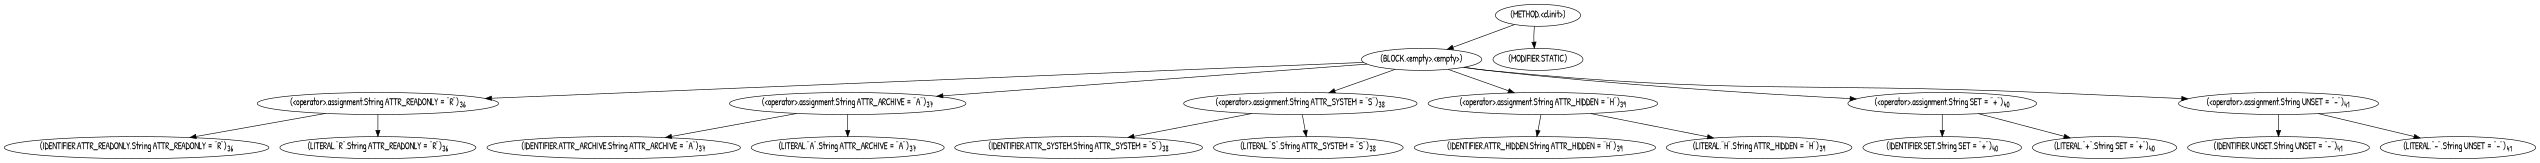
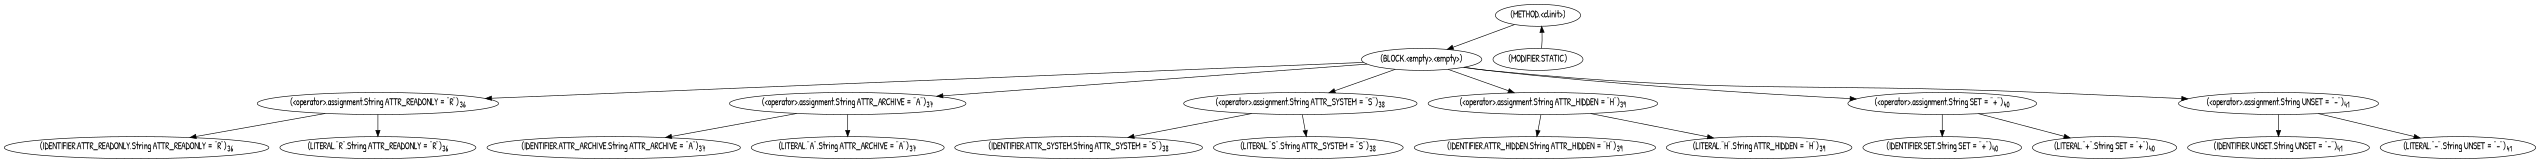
(1534, 34) -> (1542, 40)
